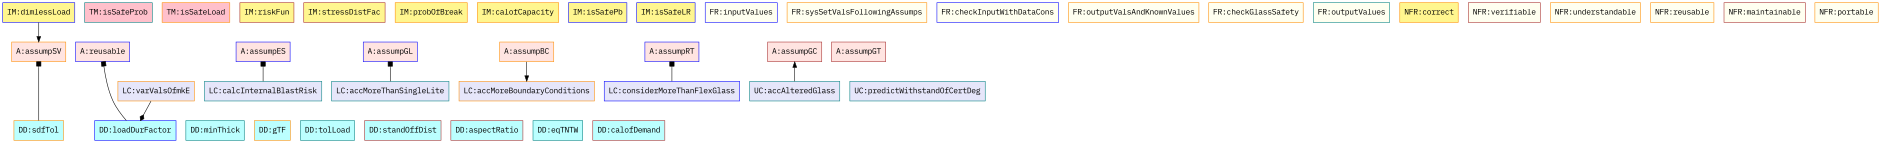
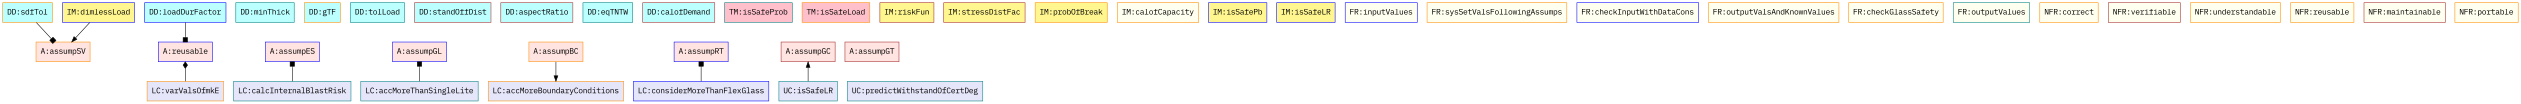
(518, 13) -> (1158, 13)
(1429, 13) -> (2069, 13)
(795, 91) -> (808, 91)
(147, 108) -> (185, 75)
